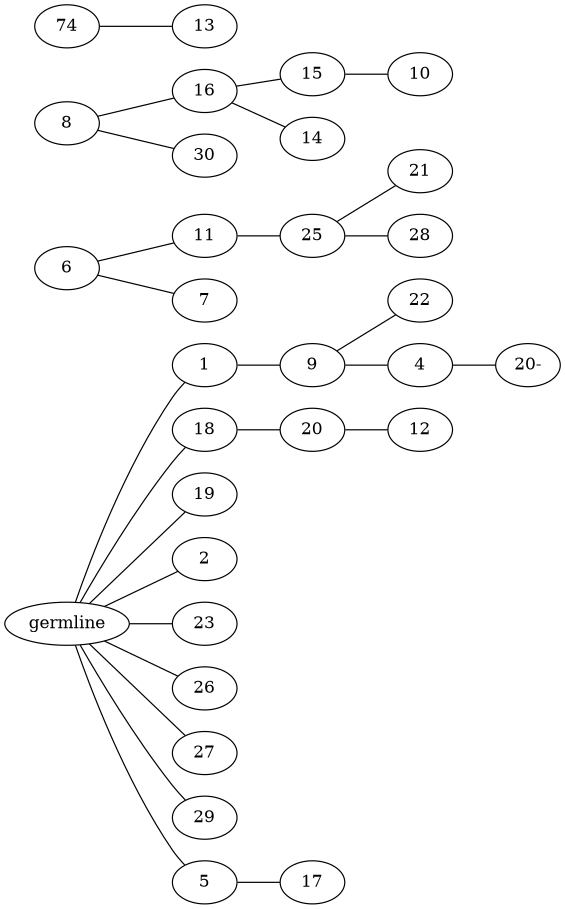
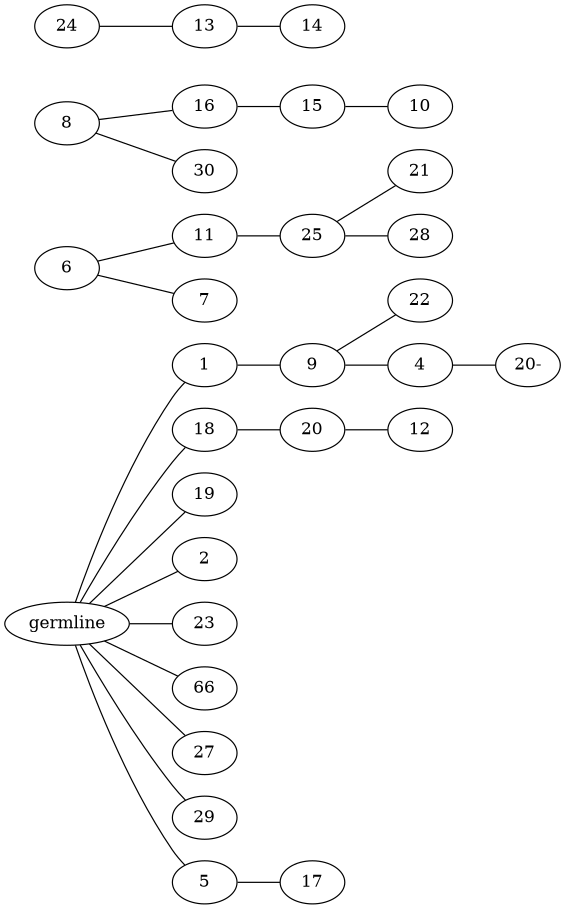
(67, 26) -> (67, 26)
(259, 115) -> (259, 26)
(205, 688) -> (205, 688)
